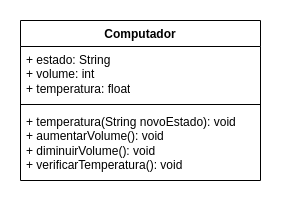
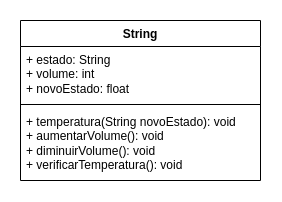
(141, 35) -> (141, 35)
(87, 75) -> (84, 75)
